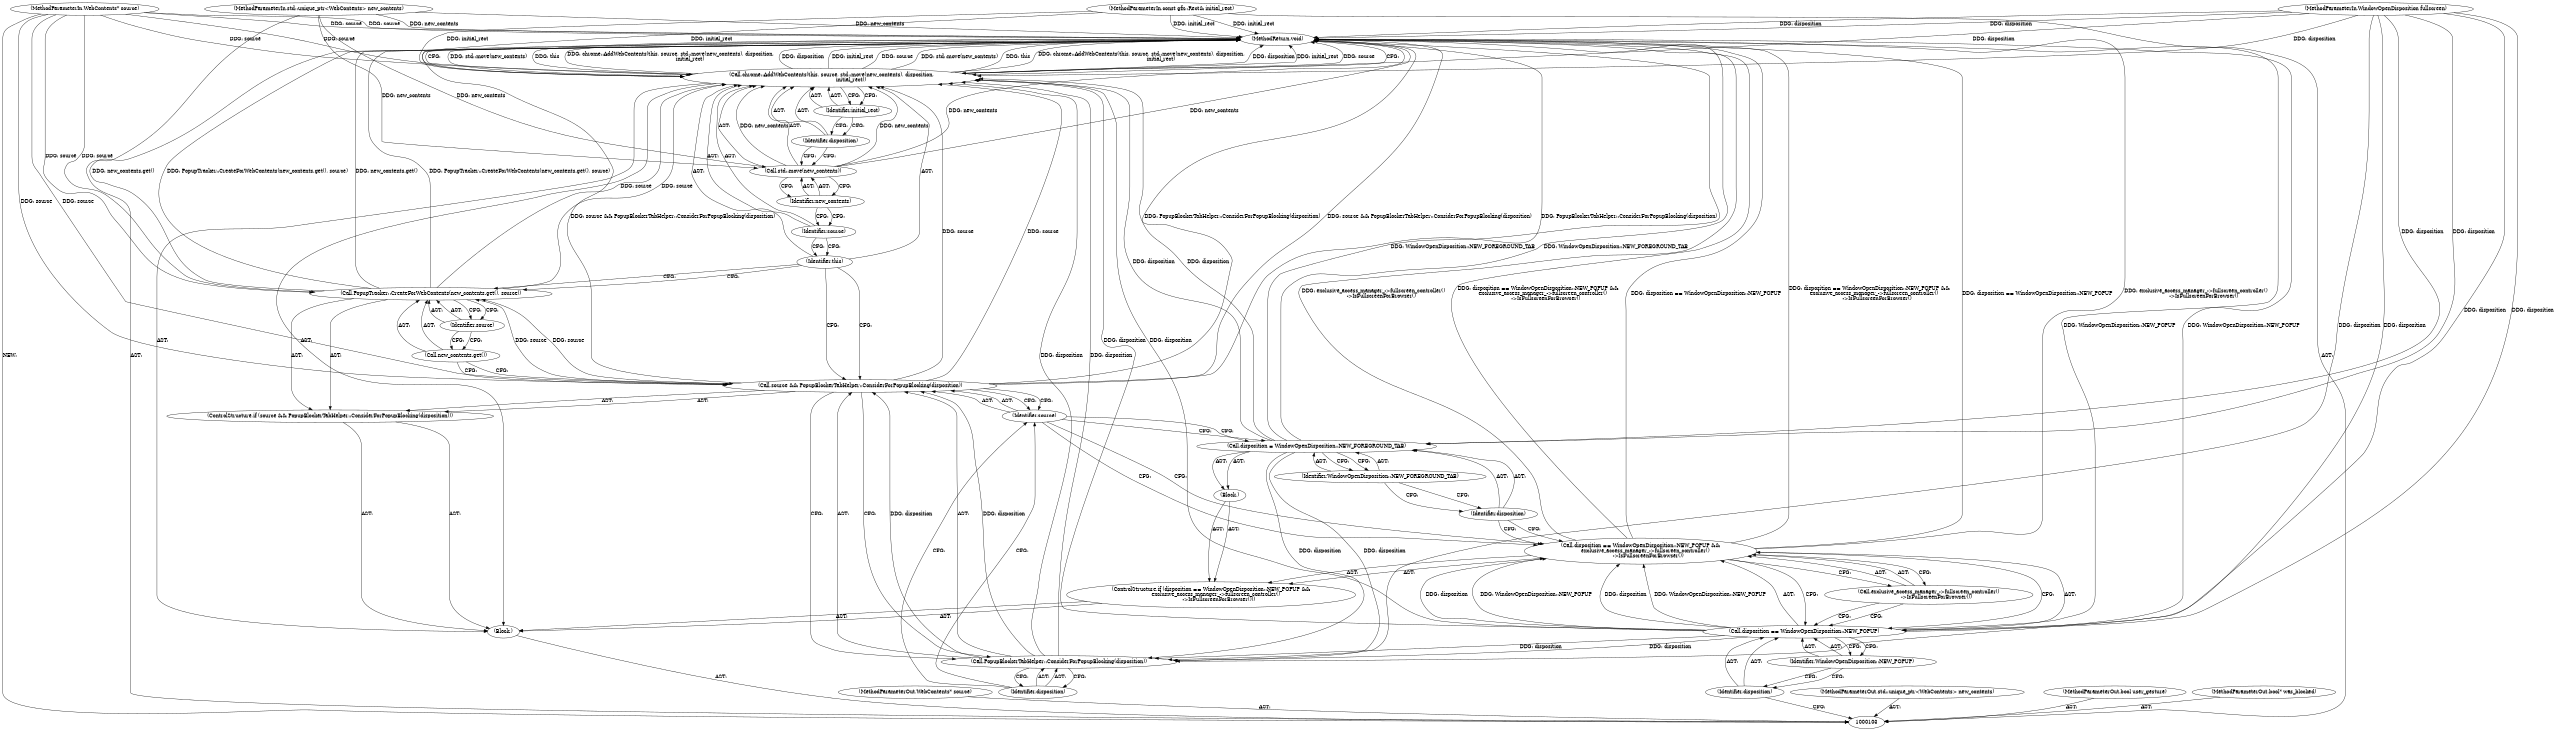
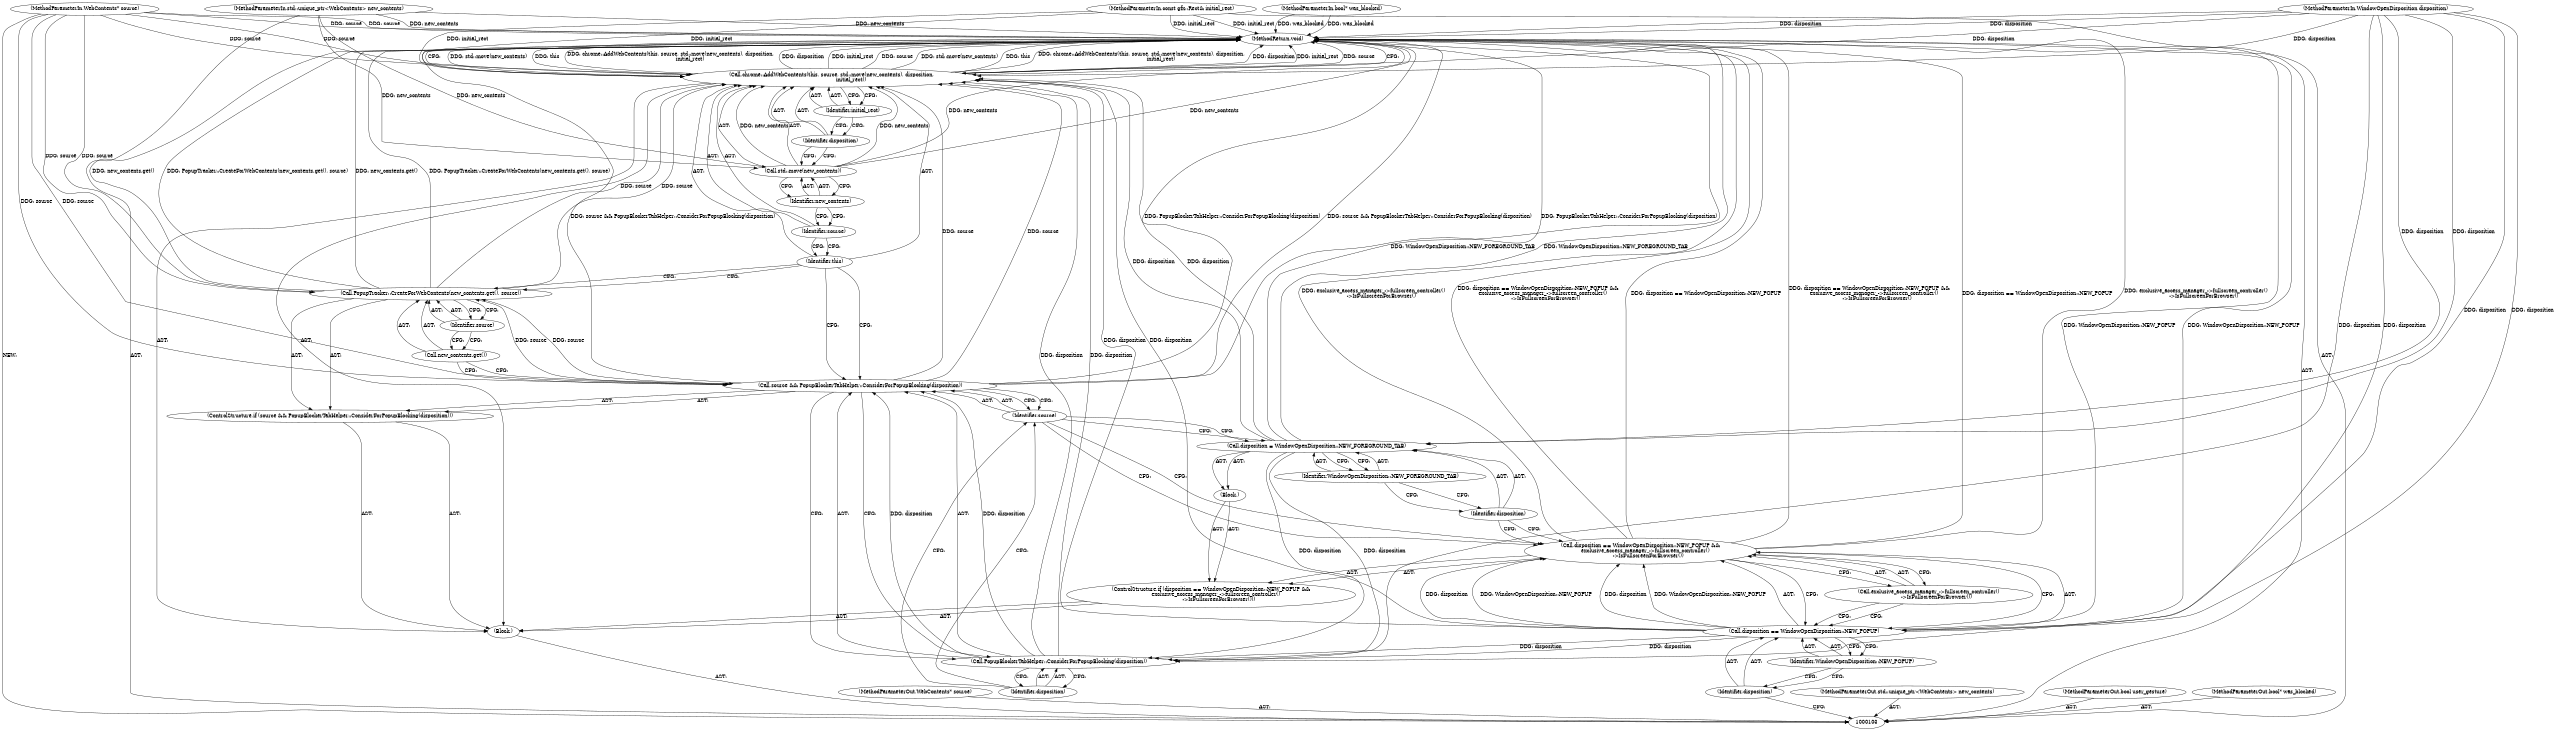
none -> (1332, 9)
(2376, 9) -> (2376, 9)
none -> (2305, 94)
